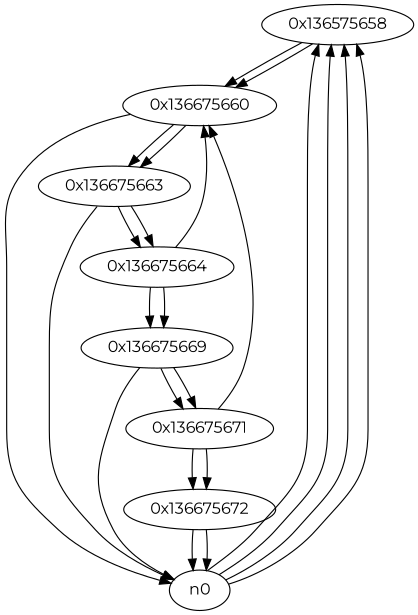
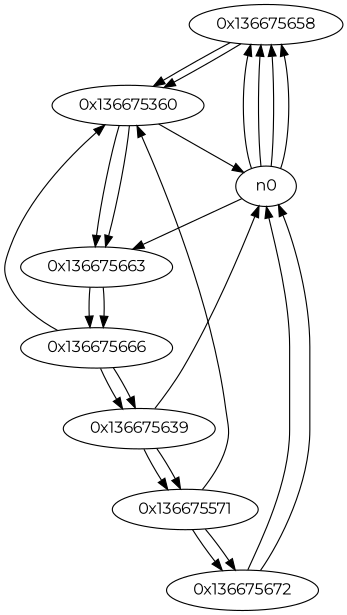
(338, 25) -> (266, 25)
(200, 105) -> (128, 105)
(157, 267) -> (97, 348)
(157, 348) -> (139, 429)
(49, 410) -> (192, 222)
(200, 429) -> (185, 509)
